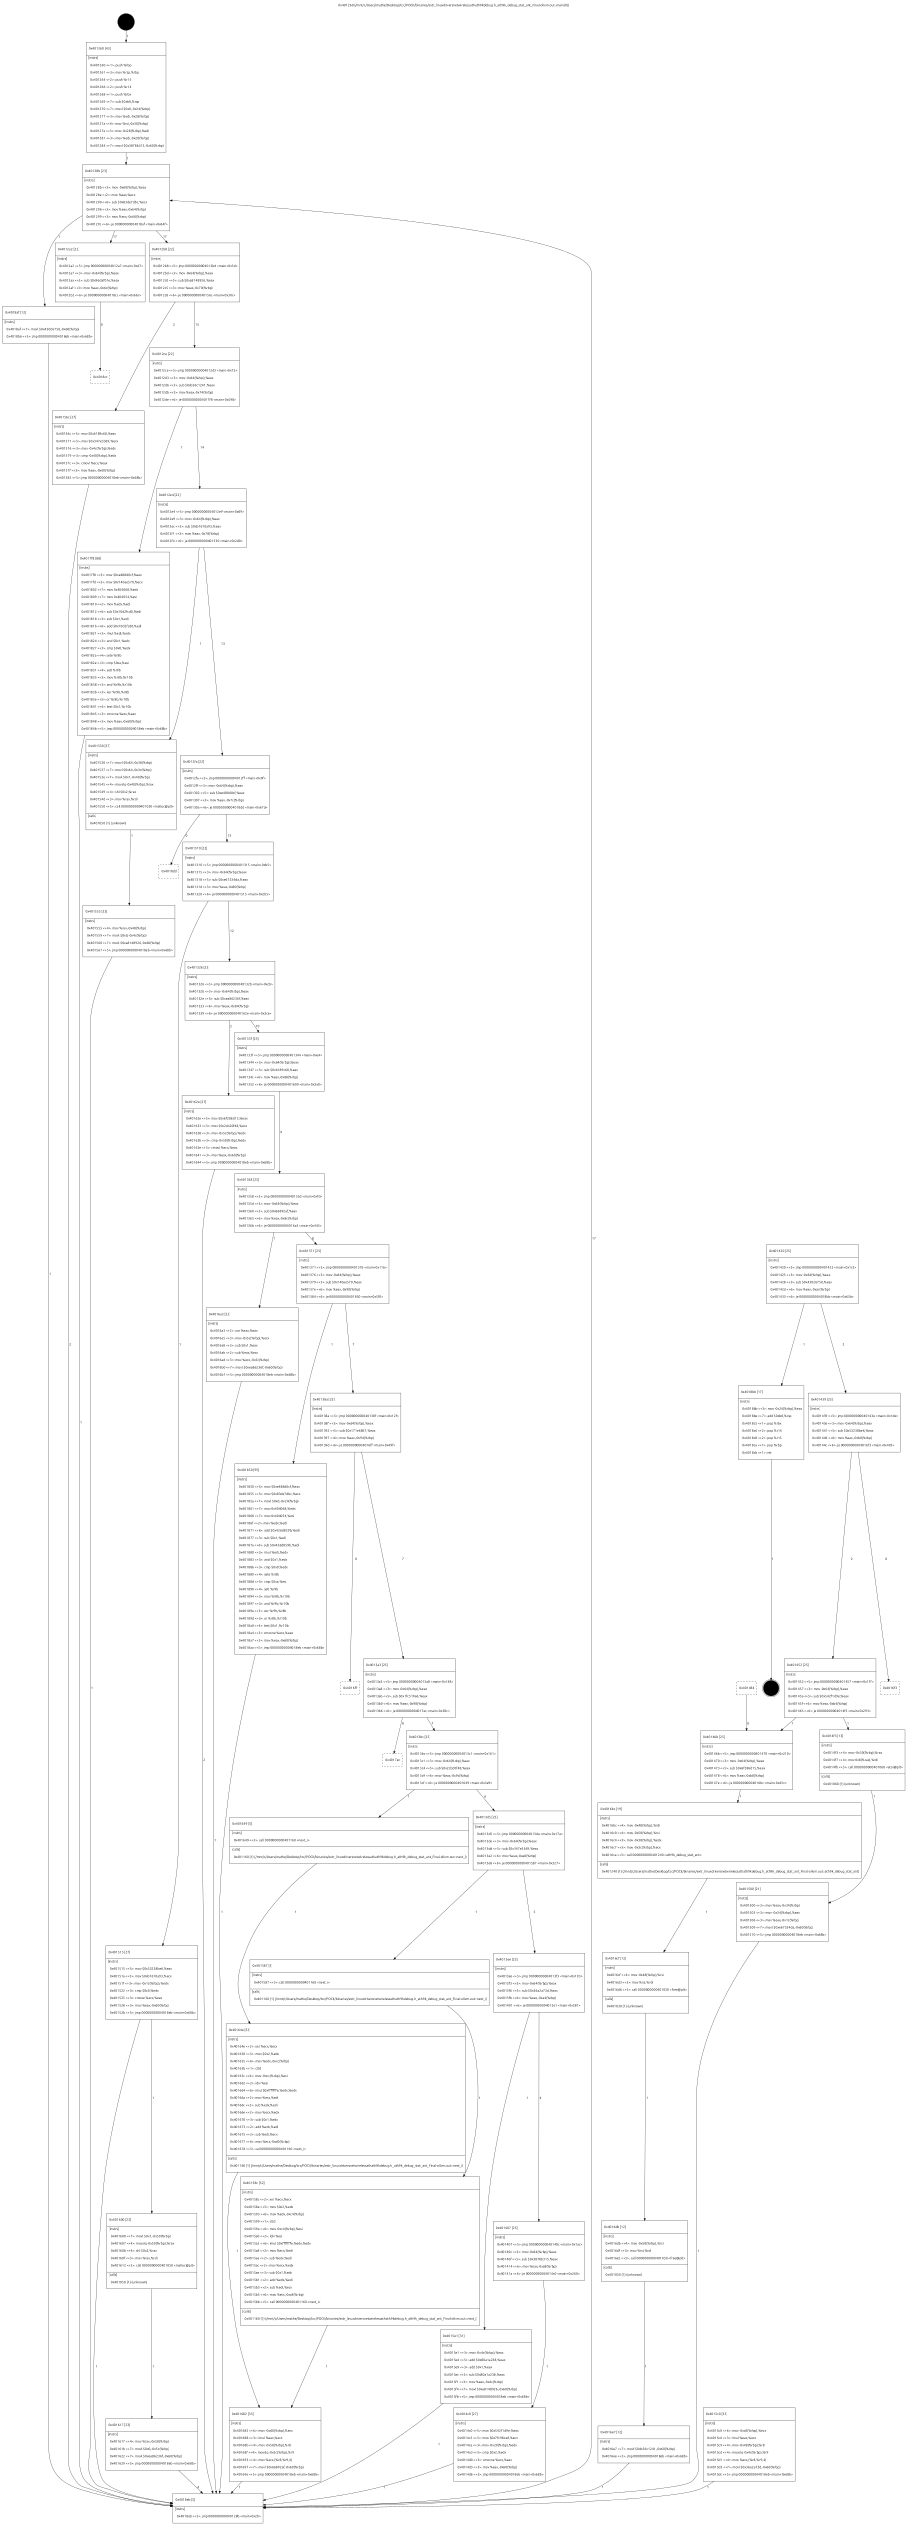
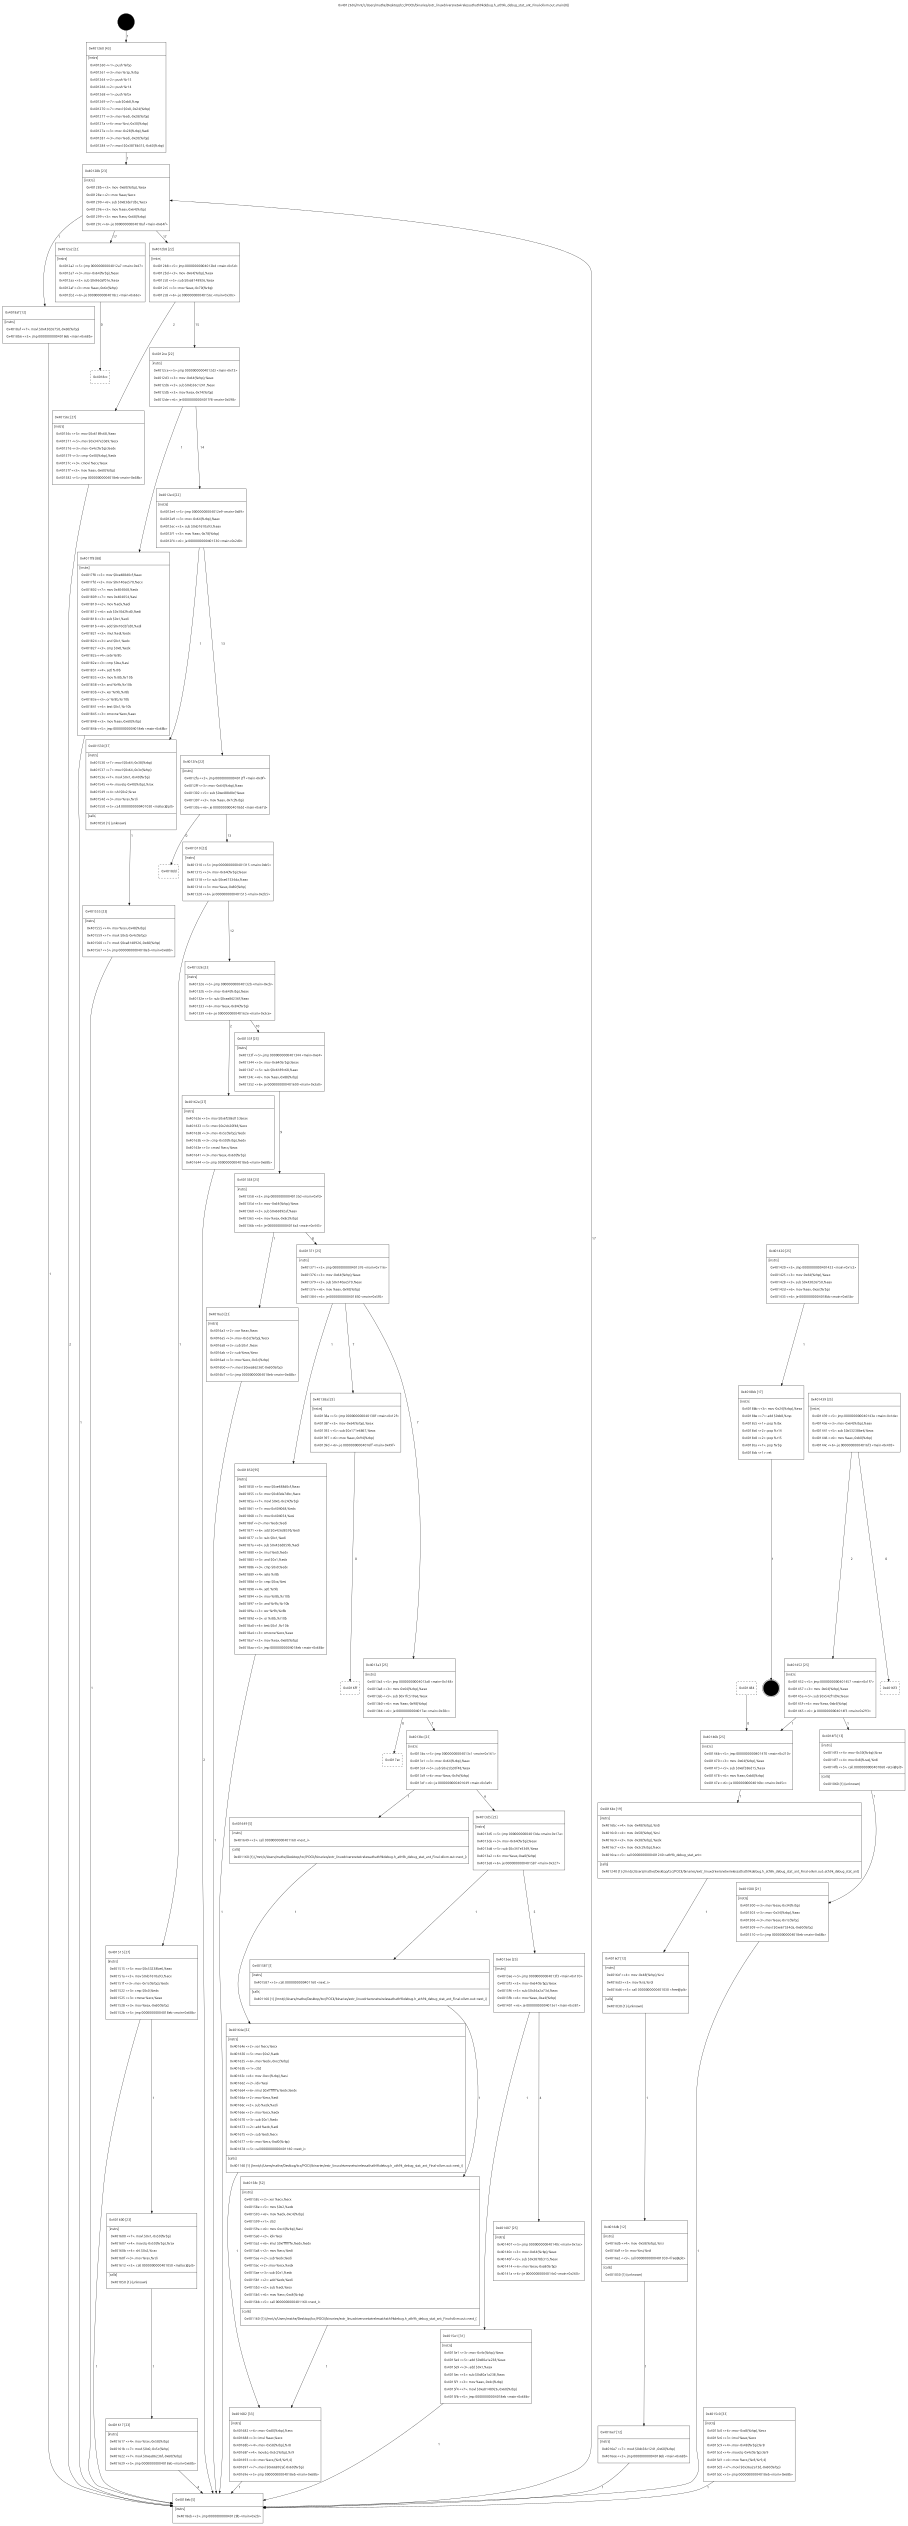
(833, 1347) -> none
(382, 1554) -> (417, 1475)
(500, 2445) -> none
